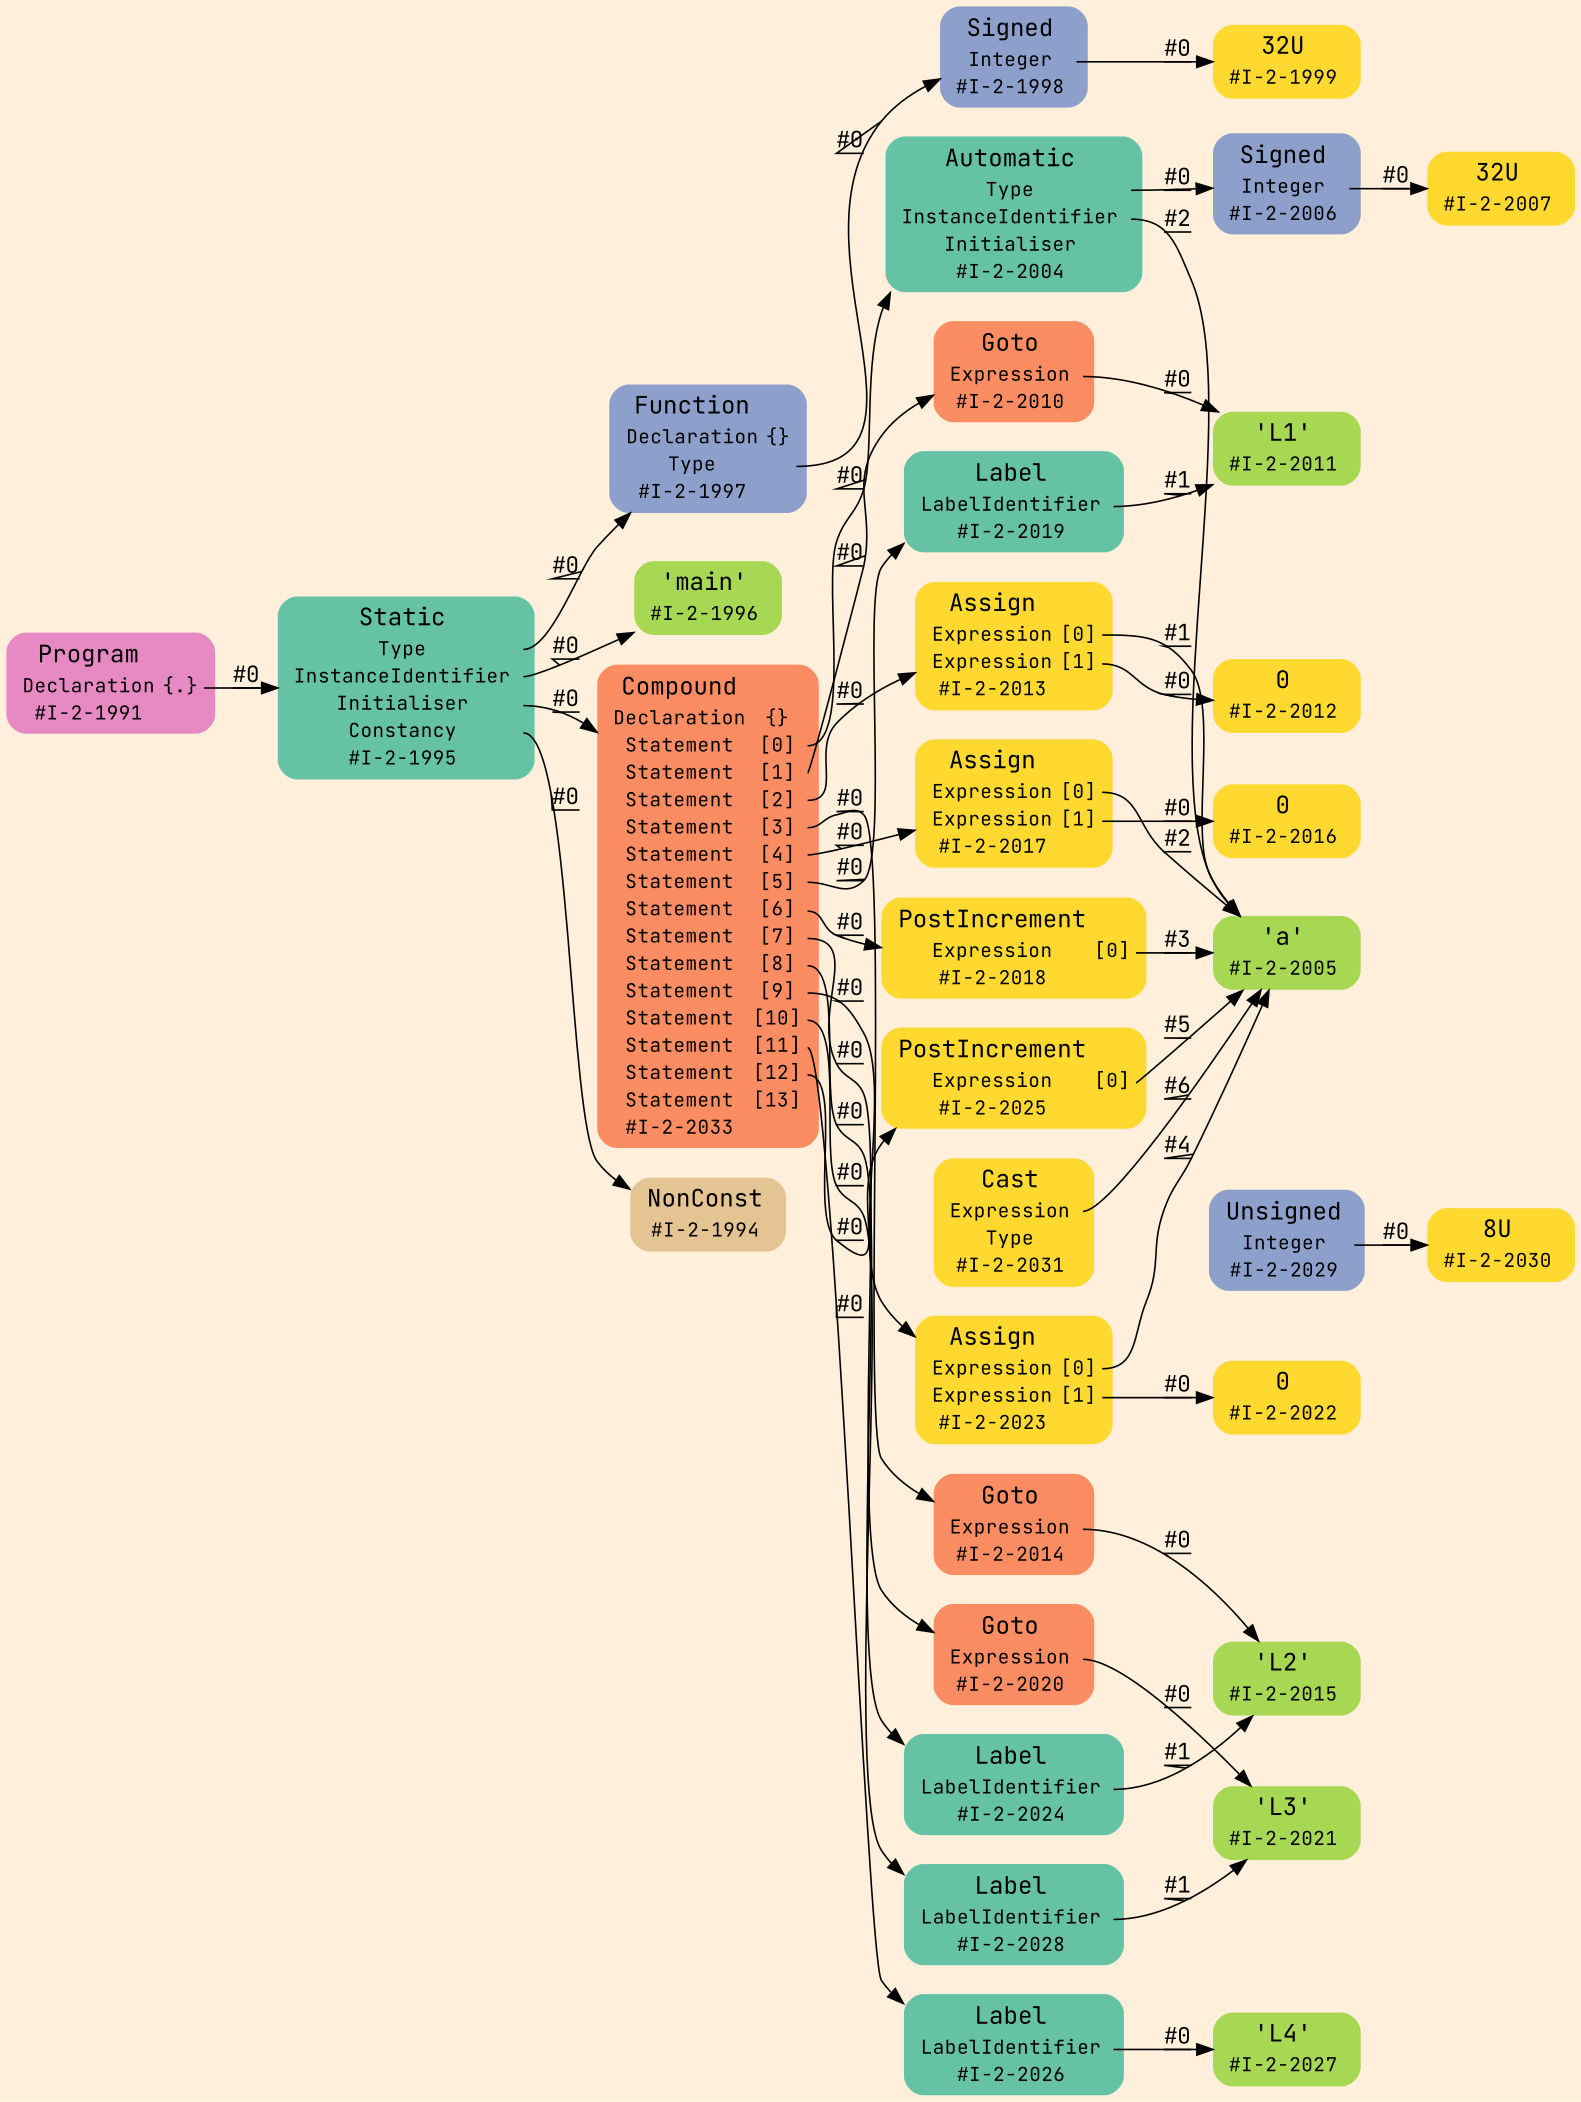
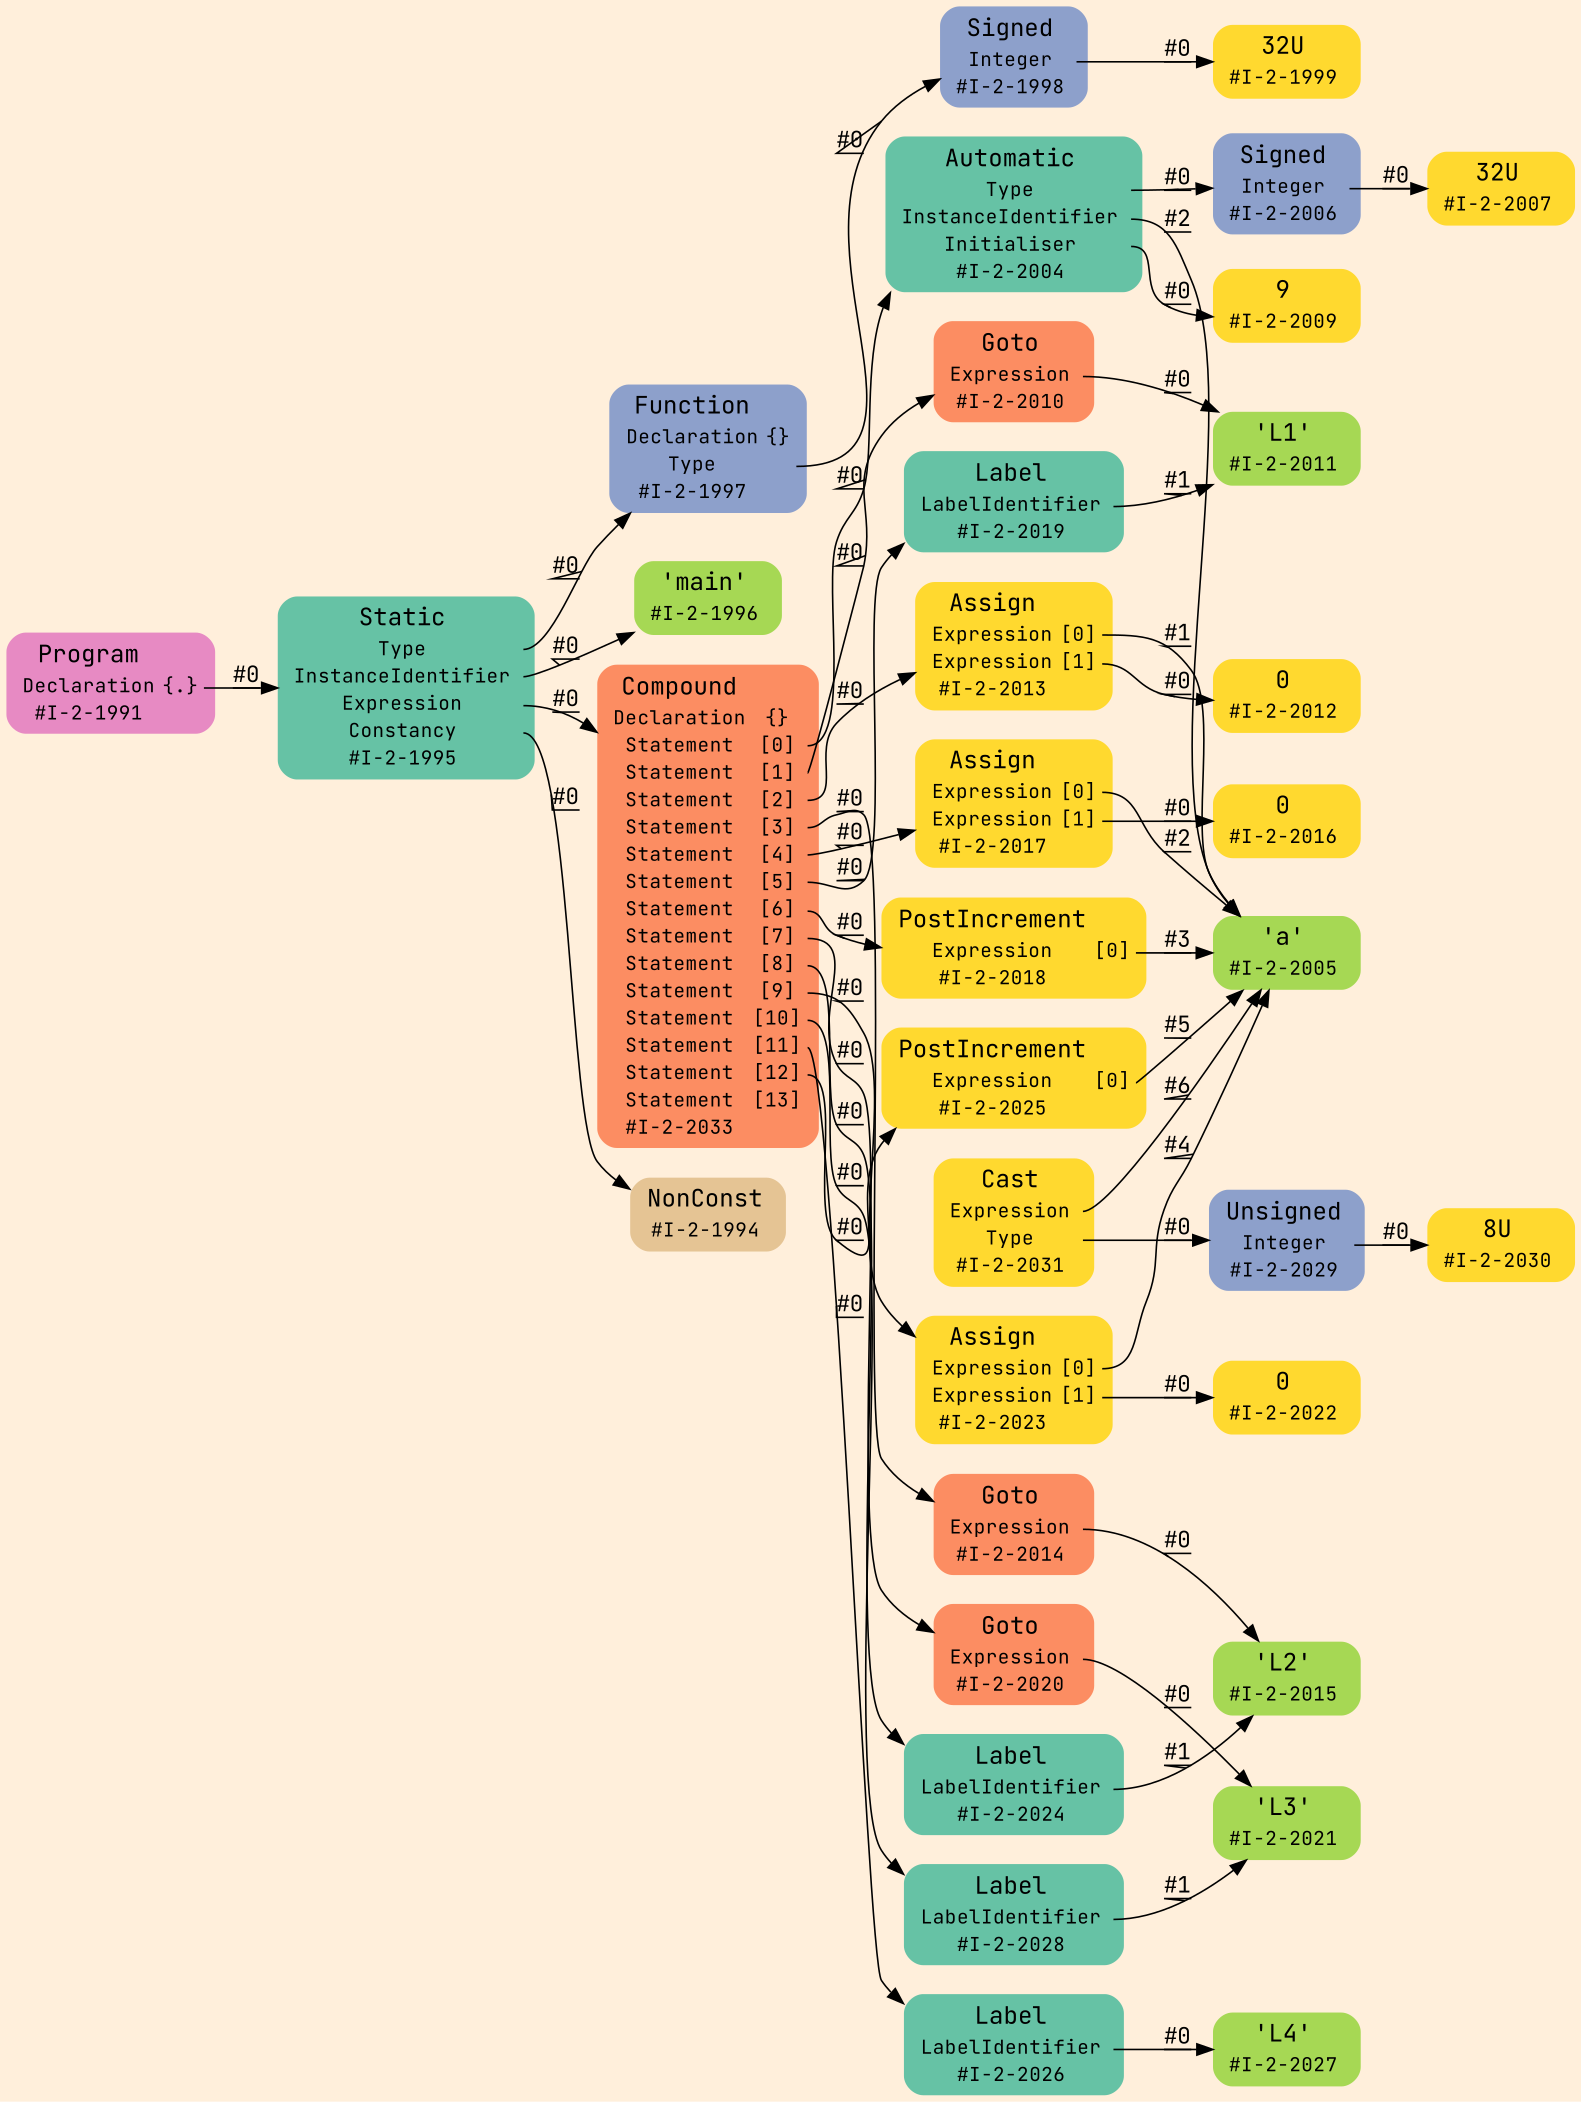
none -> (1287, 306)
(403, 704) -> (403, 704)
none -> (1138, 1240)
